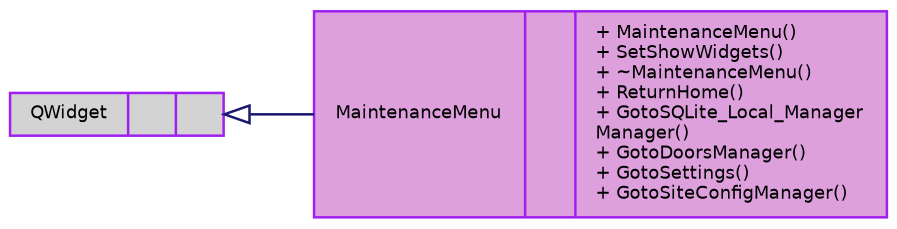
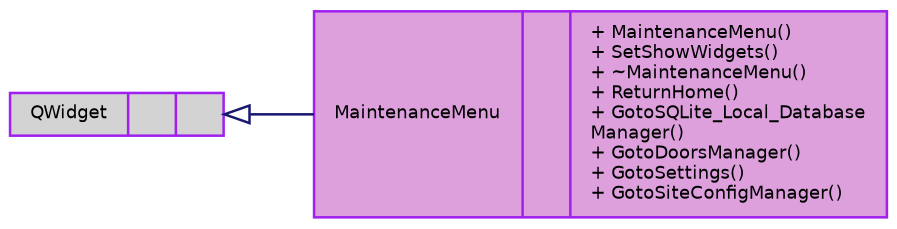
(730, 113) -> (729, 113)
